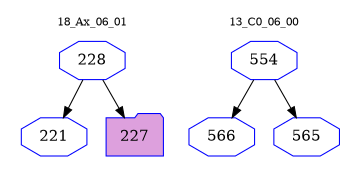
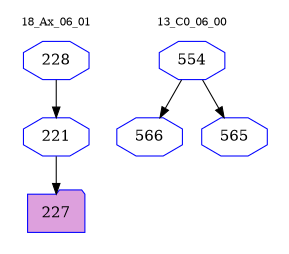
(111, 94) -> (56, 170)
